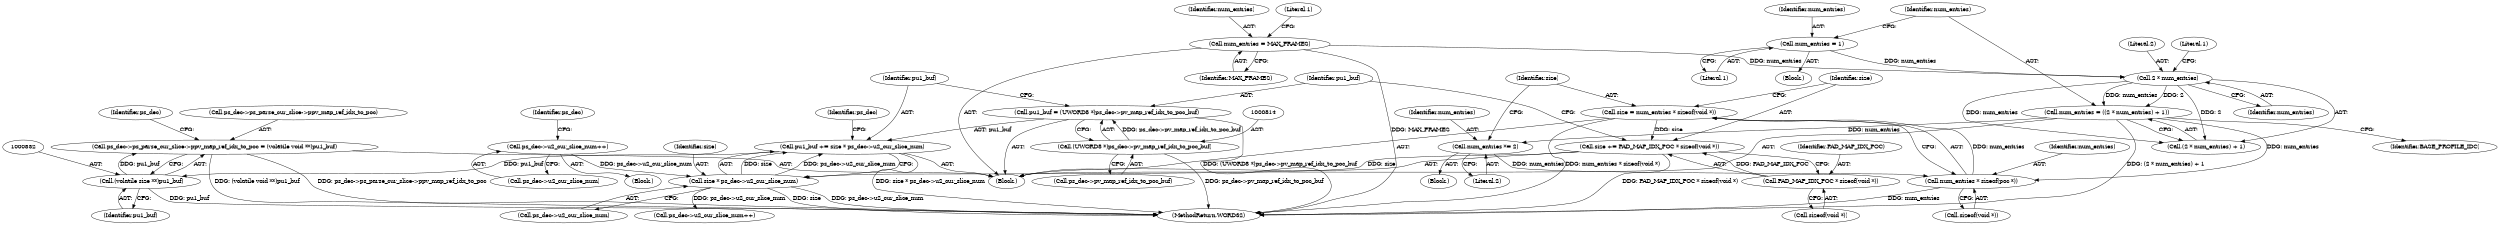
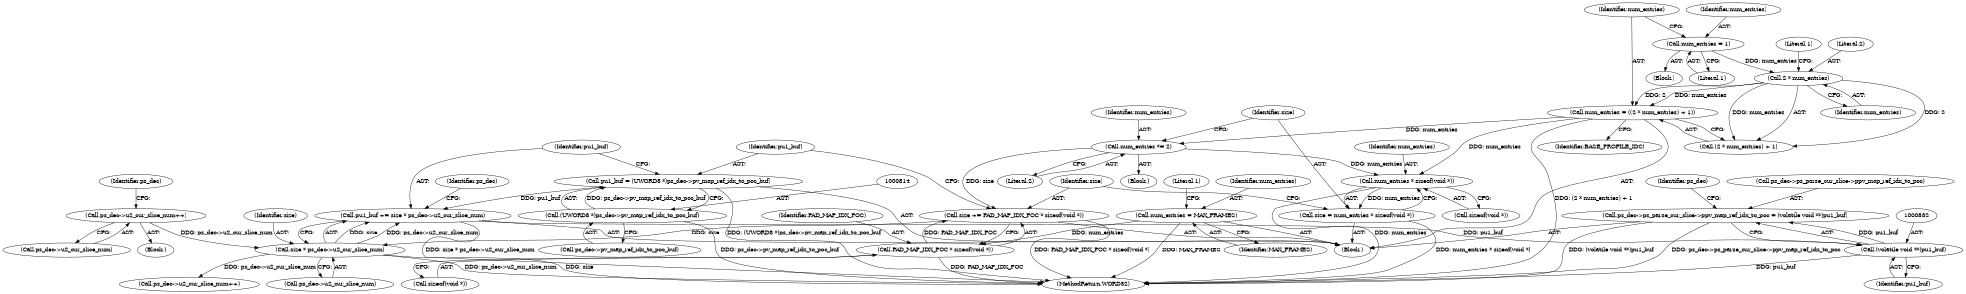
(1726, 56) -> (1062, 232)
(1655, 128) -> (1003, 158)
(993, 130) -> (540, 199)
(142, 181) -> (1904, 250)
(1971, 181) -> (1407, 181)
none -> (972, 277)
